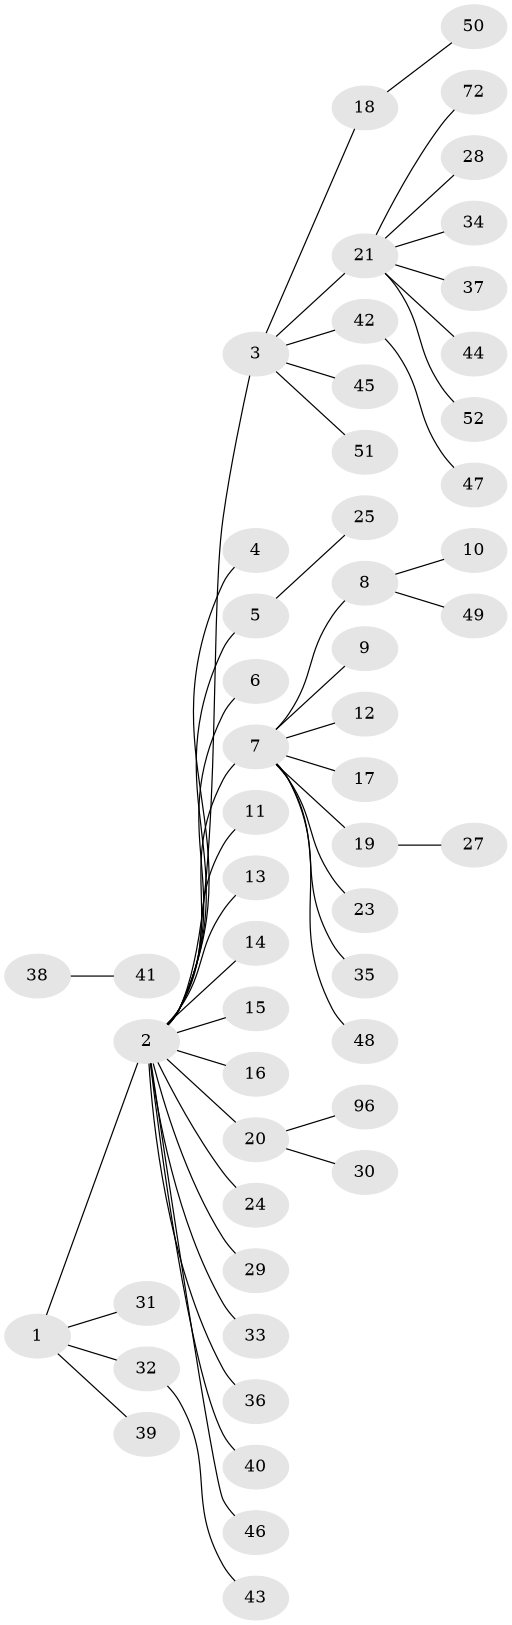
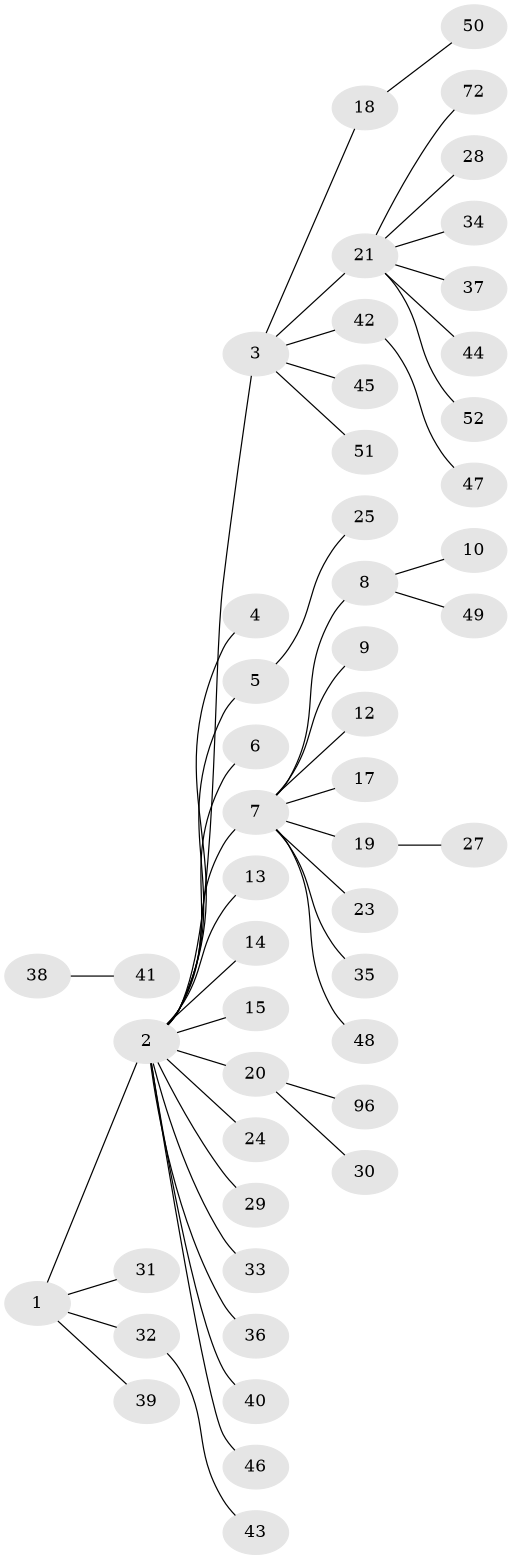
(256, 812) -> none
(256, 1074) -> none
